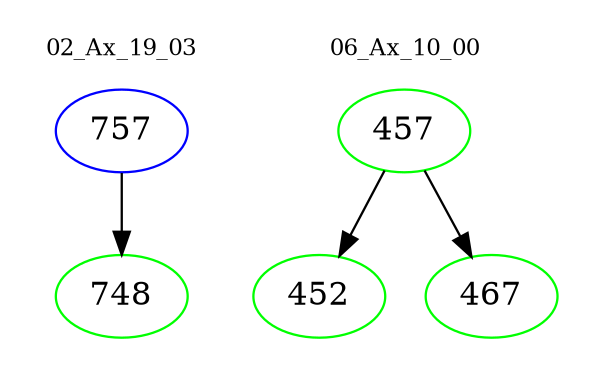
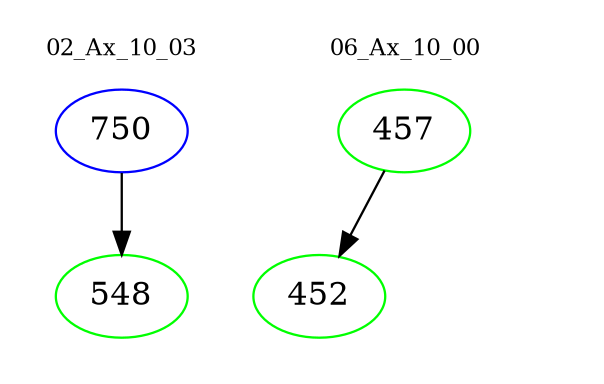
(122, 49) -> (122, 49)
(122, 131) -> (122, 131)
(122, 296) -> (122, 296)
(492, 296) -> none
